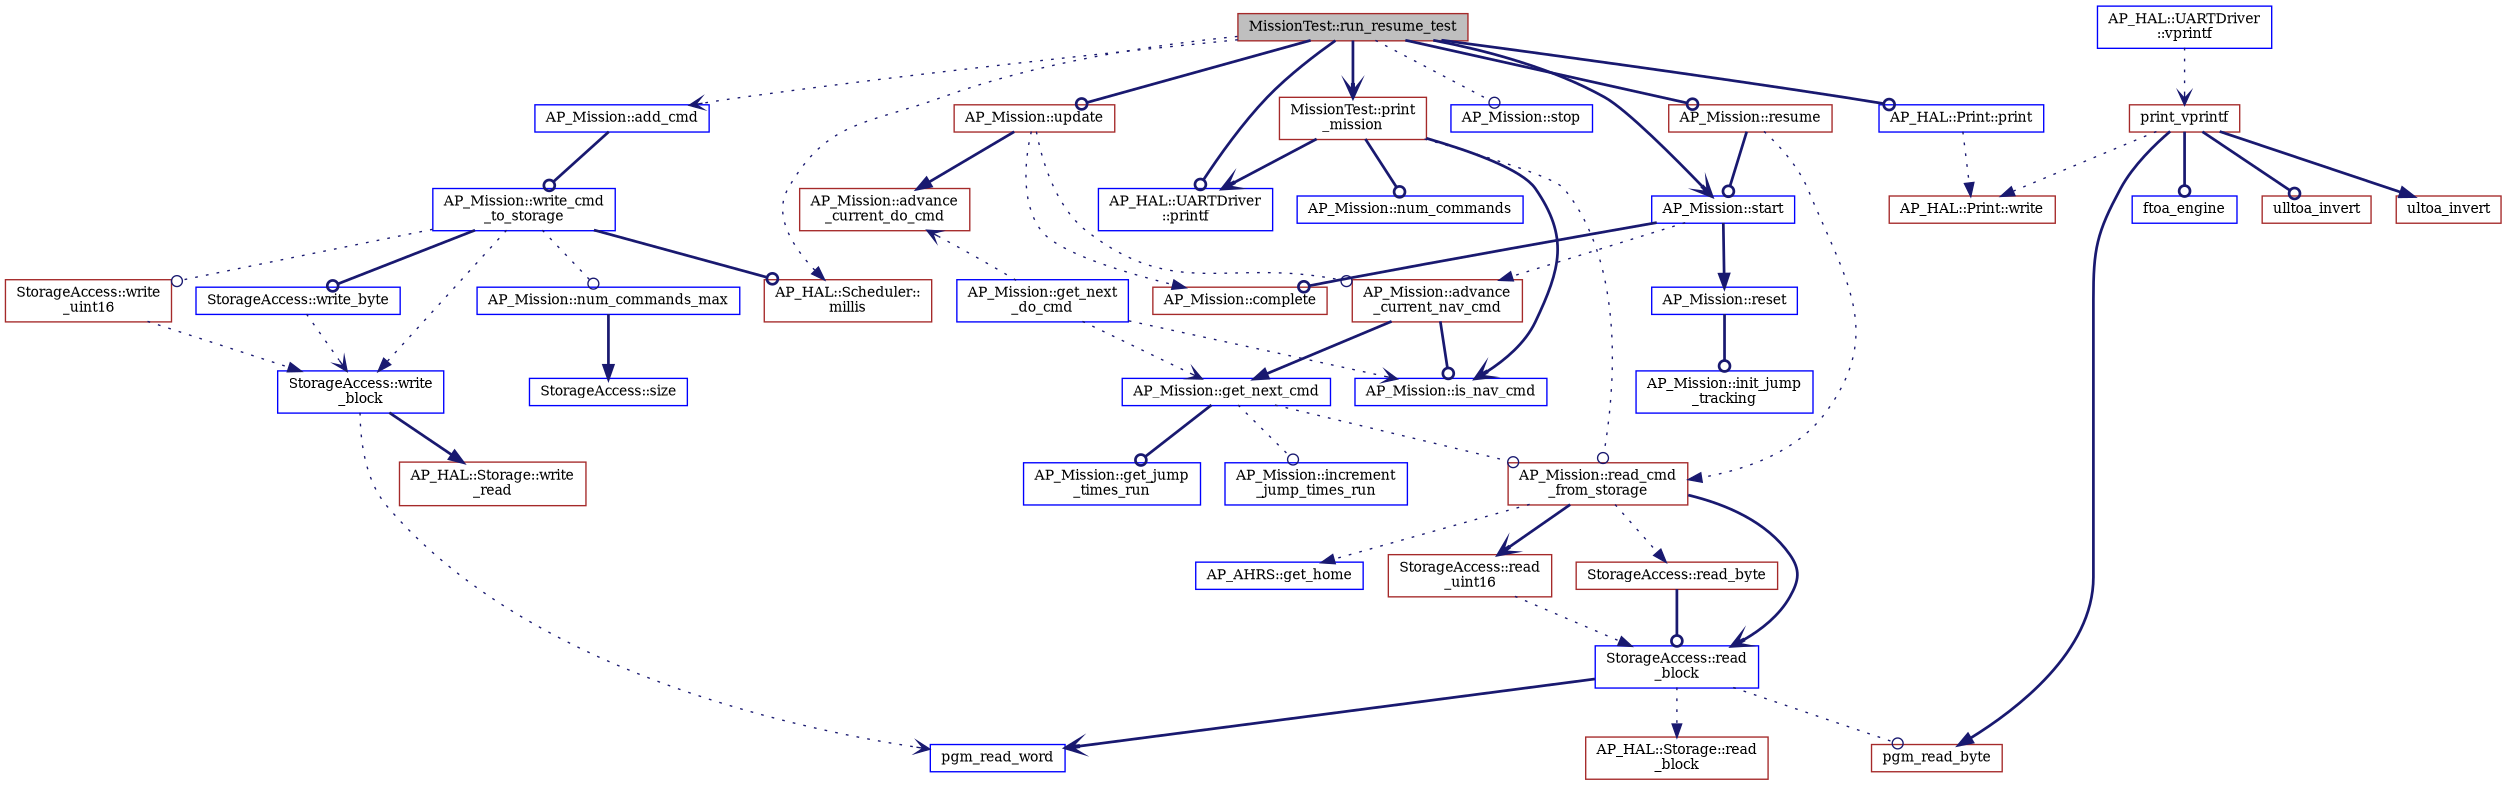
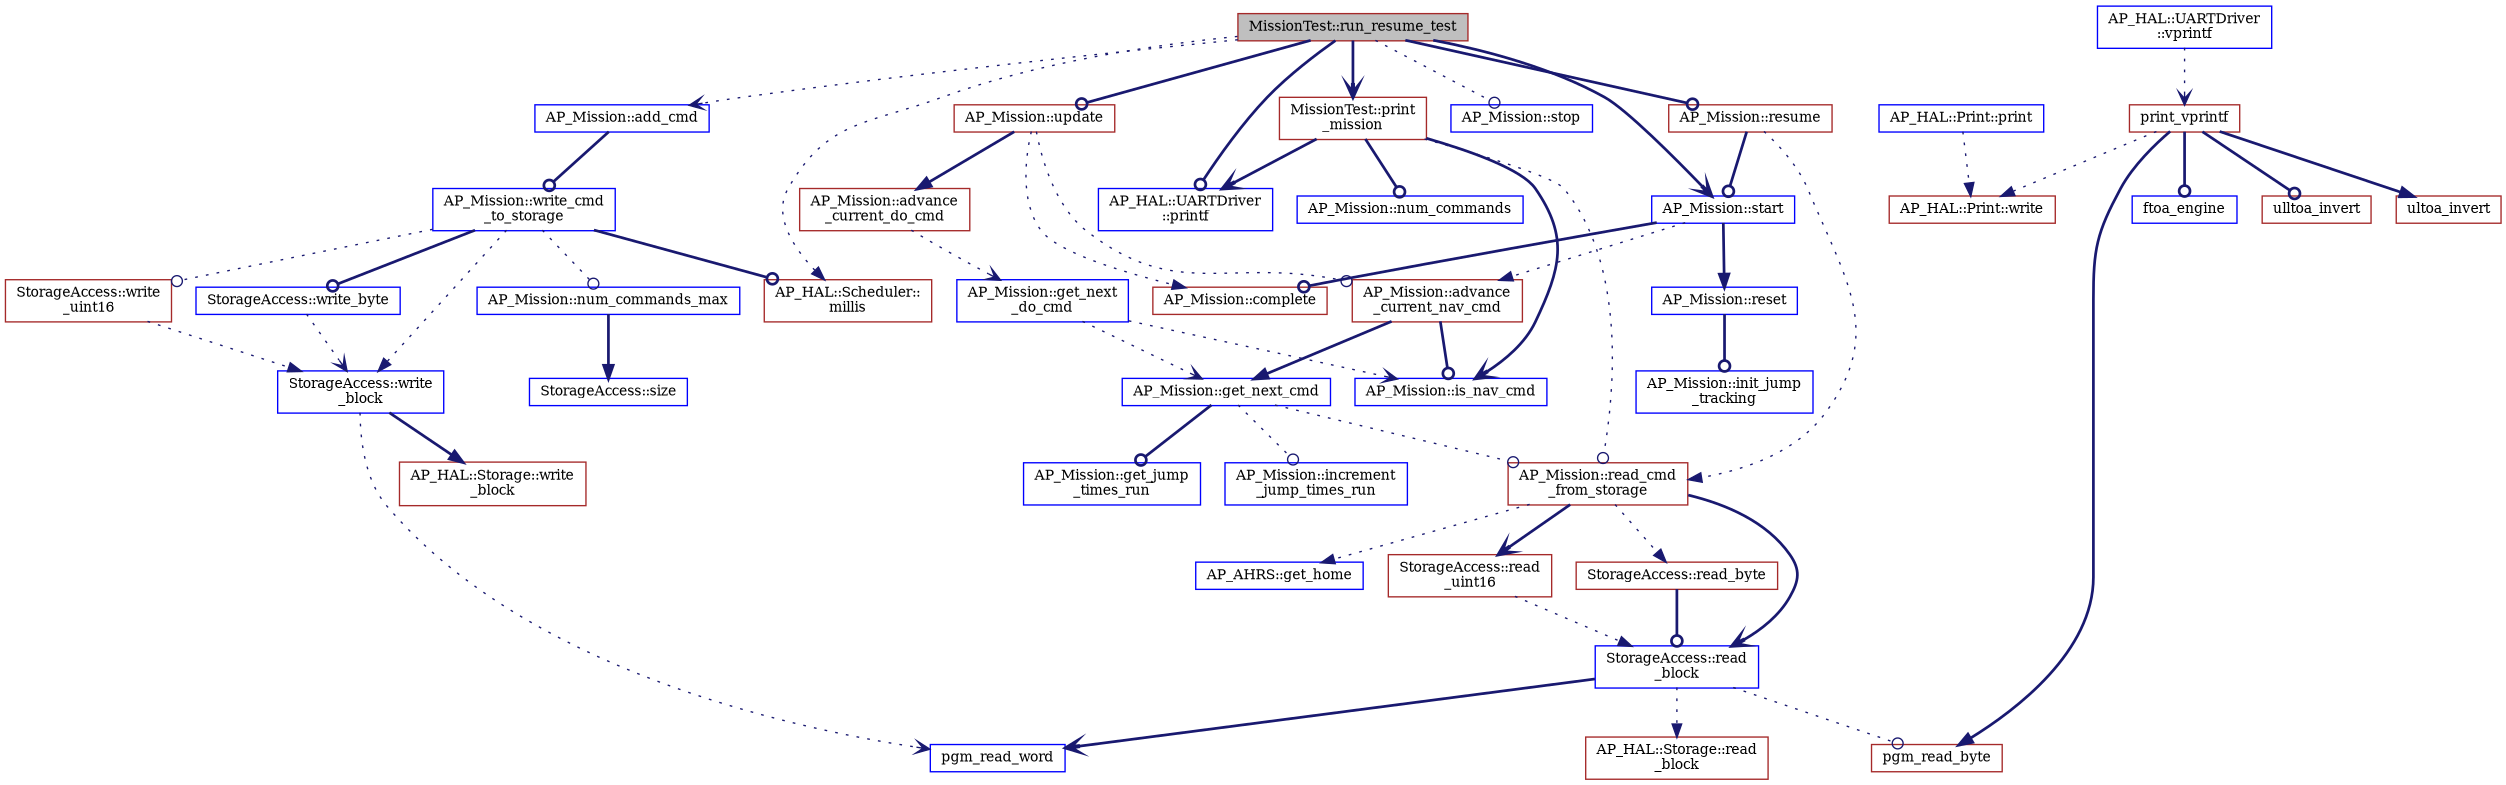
(1663, 71) -> none
(978, 258) -> (950, 253)
(493, 484) -> (493, 484)
